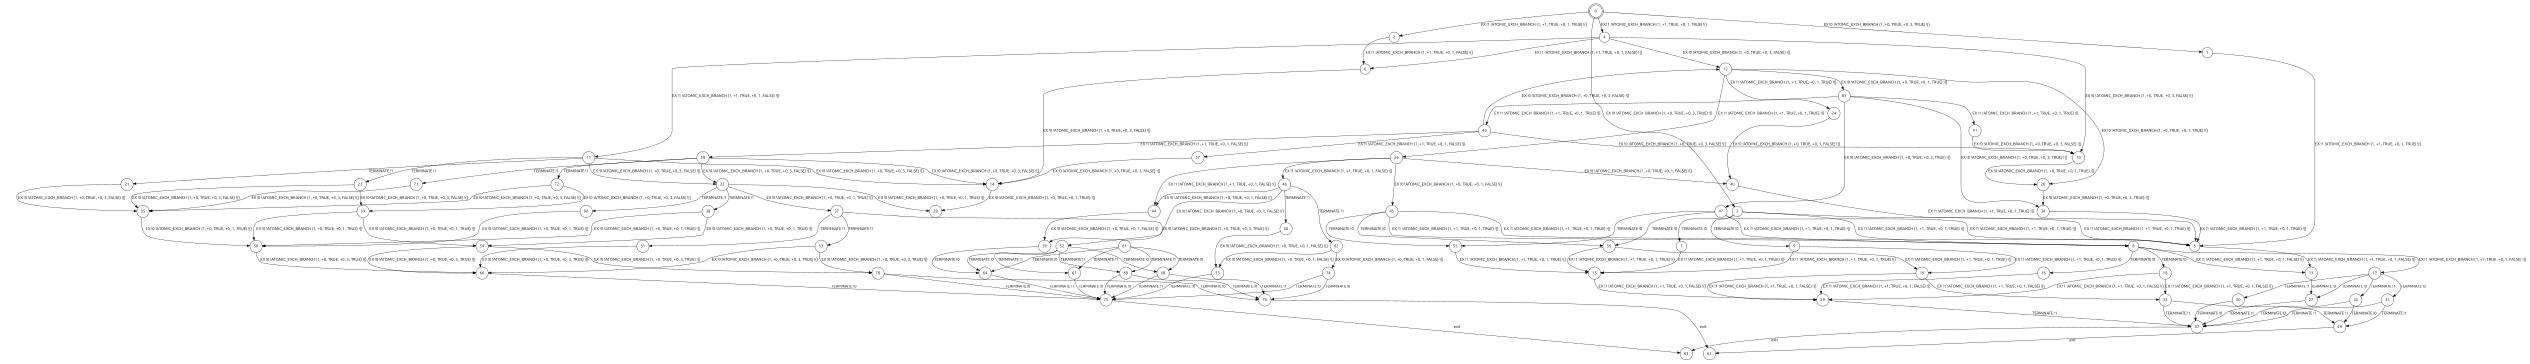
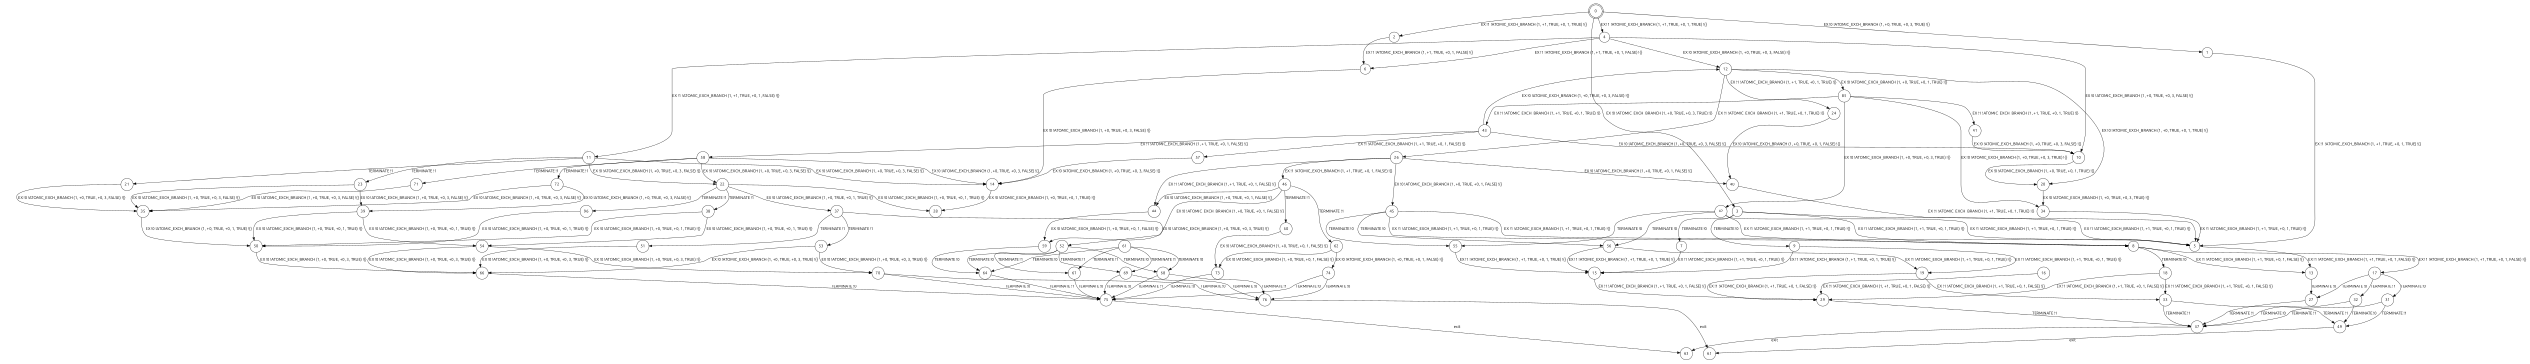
(2097, 270) -> none
(2238, 300) -> none
